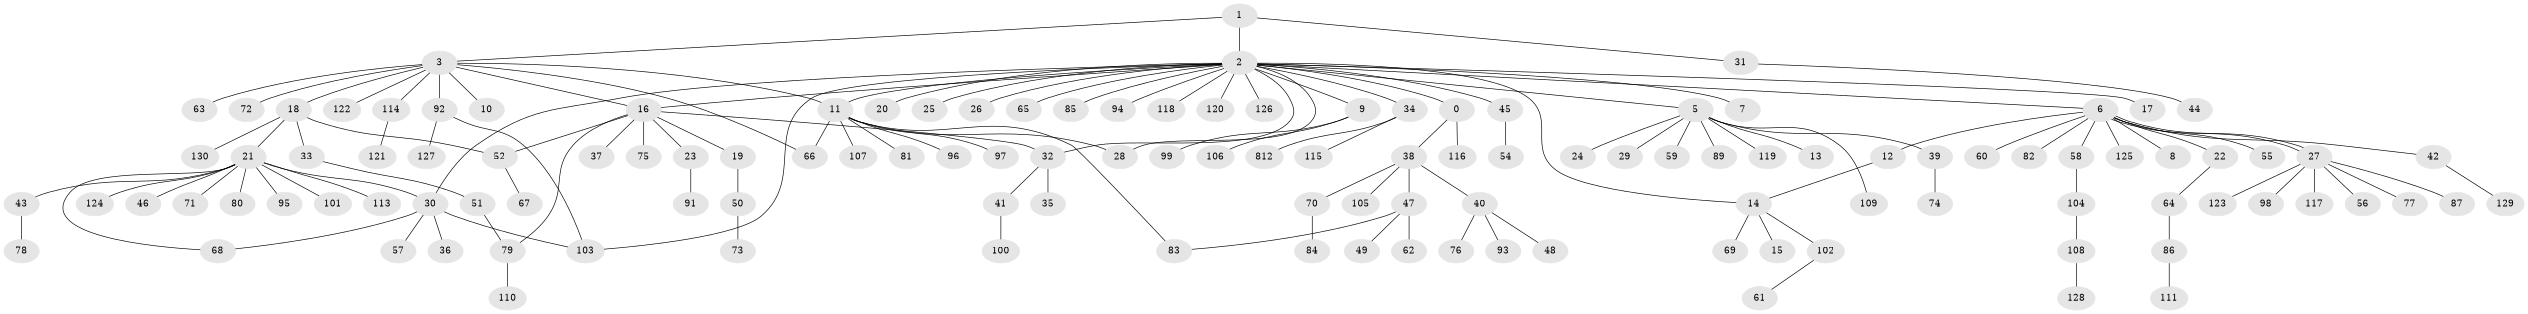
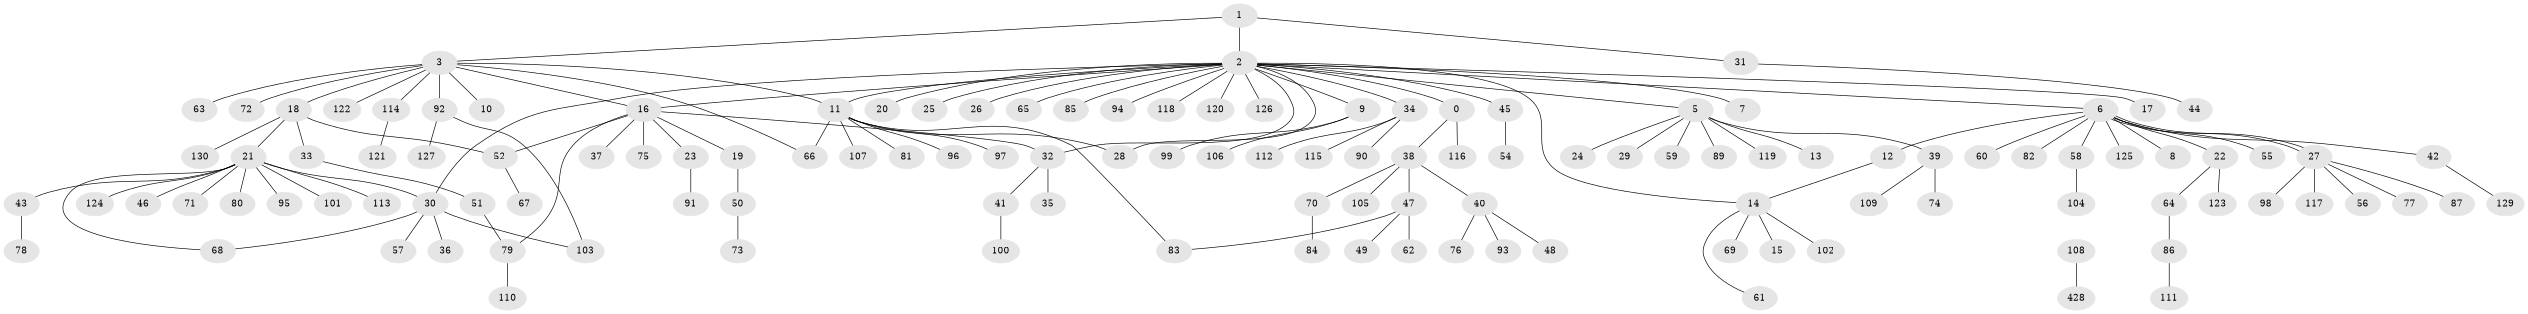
(869, 85) -> none
(1803, 129) -> (1902, 180)
(1265, 157) -> (1265, 157)
none -> (1362, 157)
(2266, 180) -> (2219, 181)
(2076, 228) -> none
(1793, 275) -> (1703, 253)
(2076, 298) -> (2076, 298)
